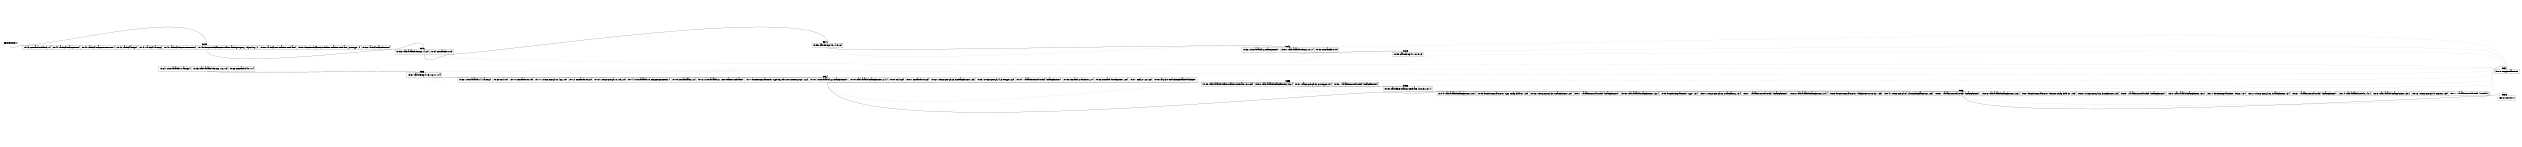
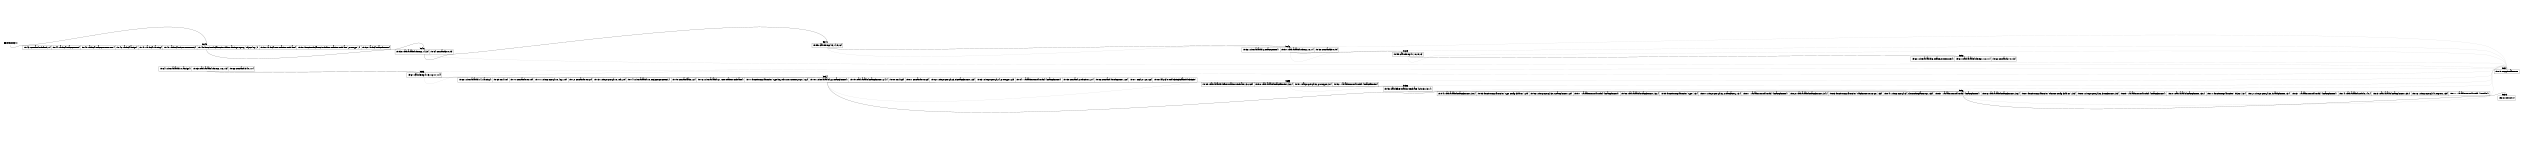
none -> (1964, 59)
